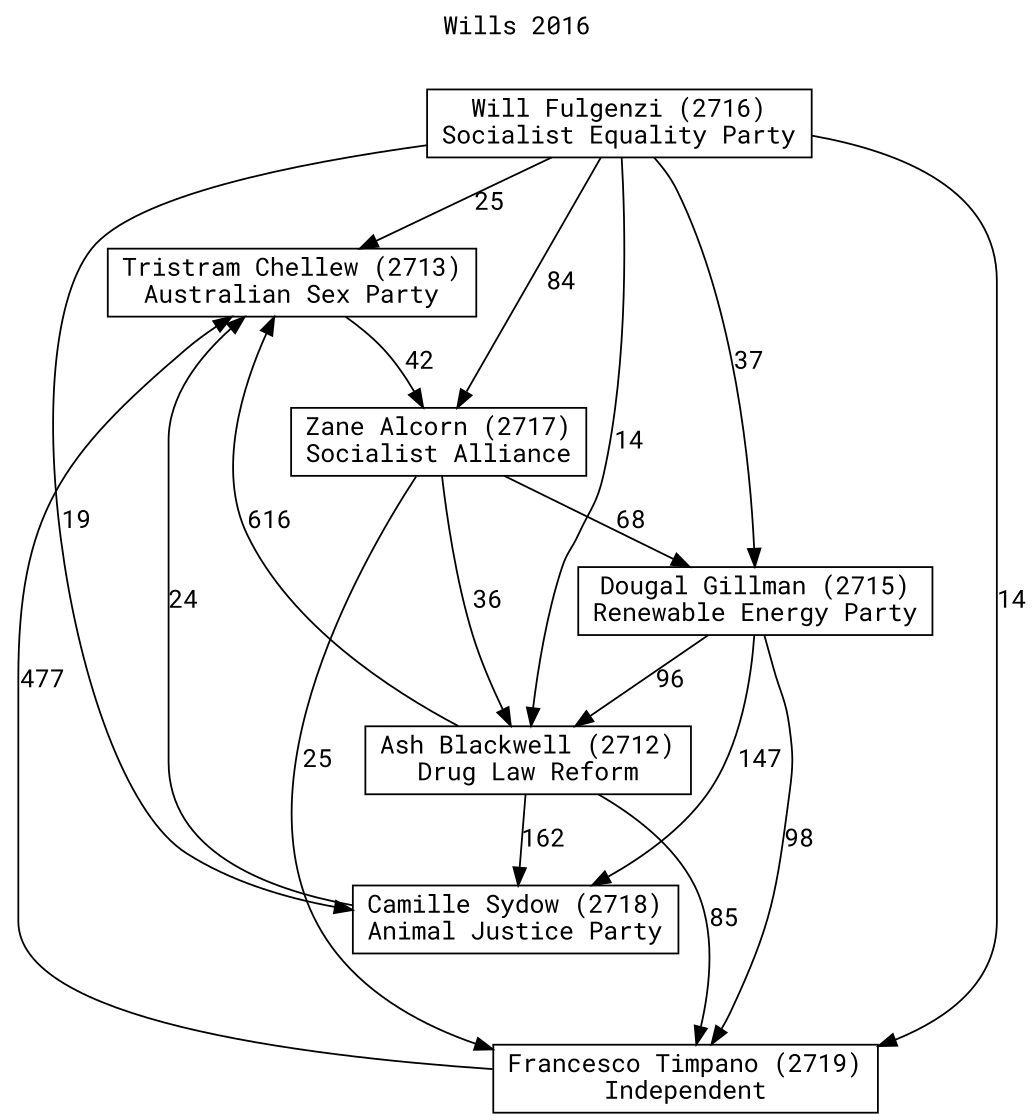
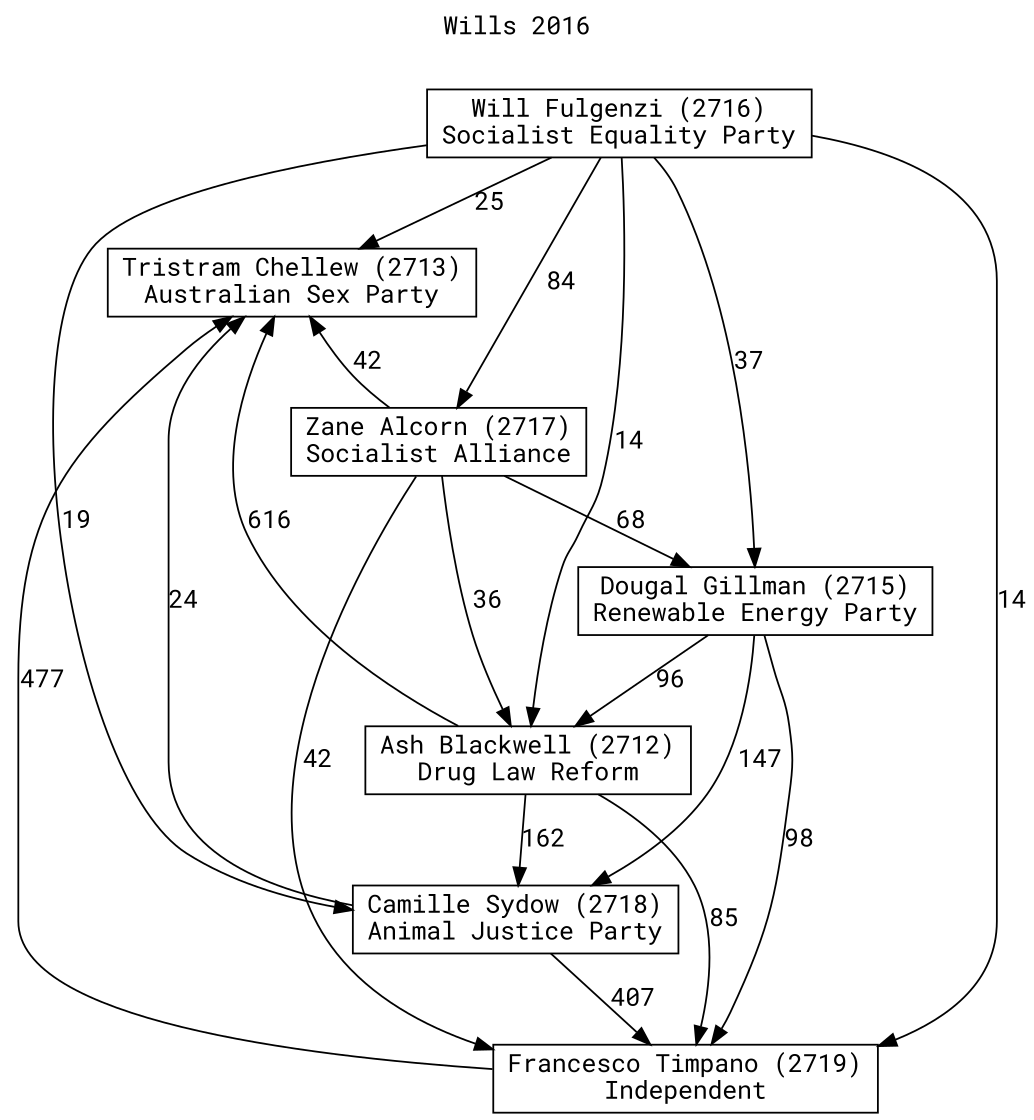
(384, 350) -> (351, 373)
(318, 760) -> (318, 760)
none -> (594, 993)
